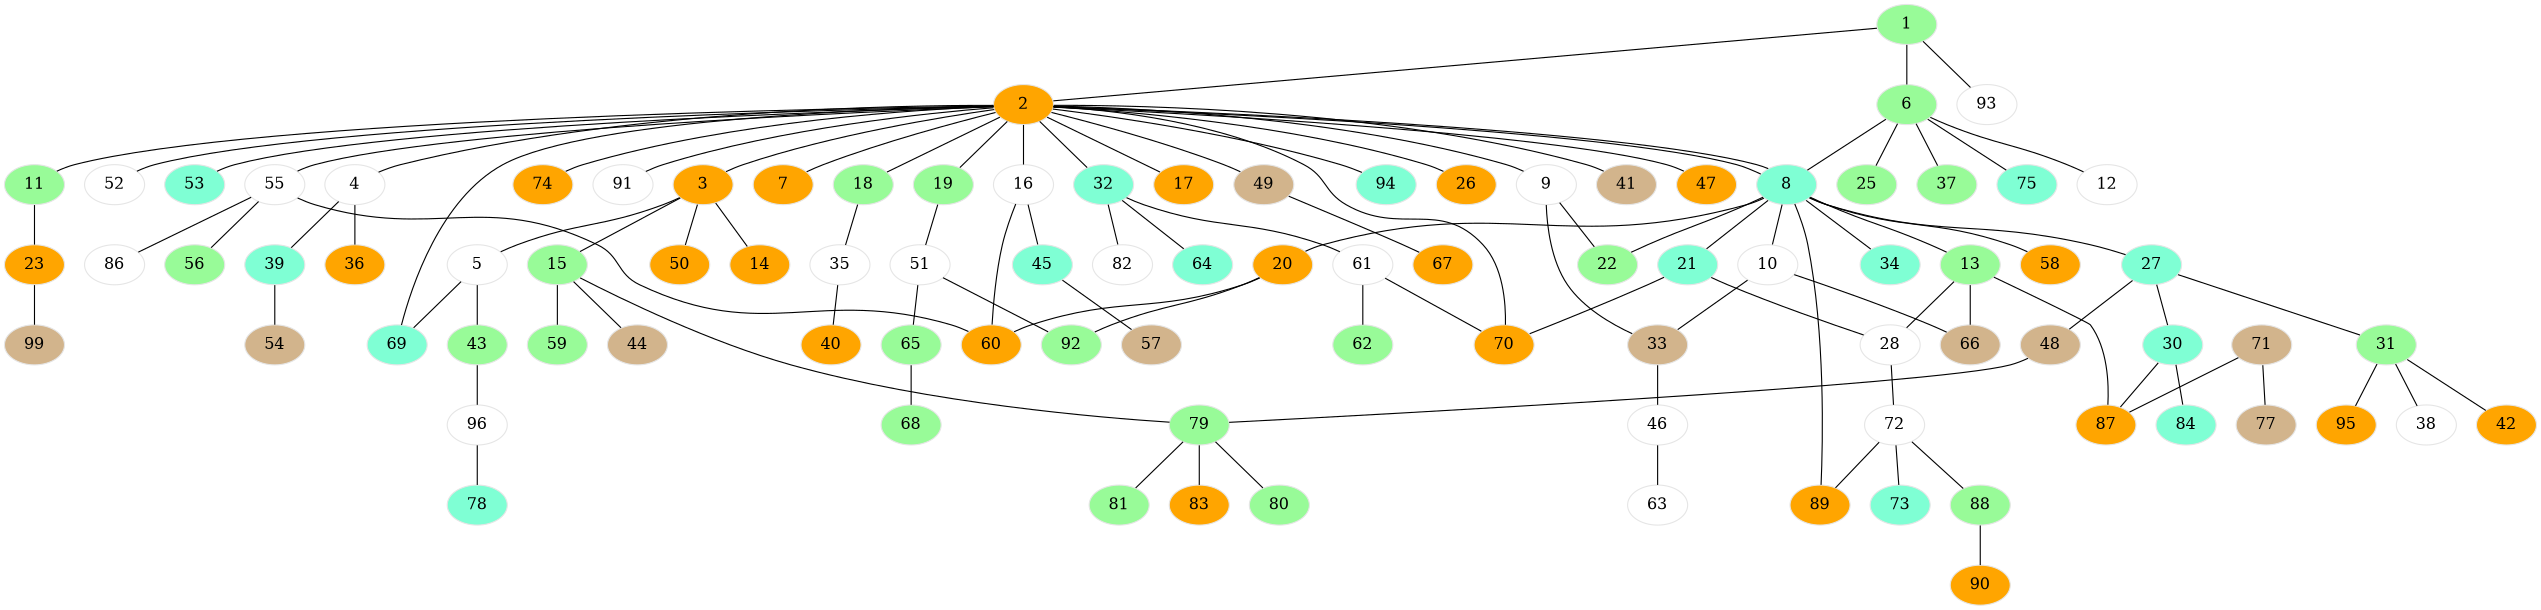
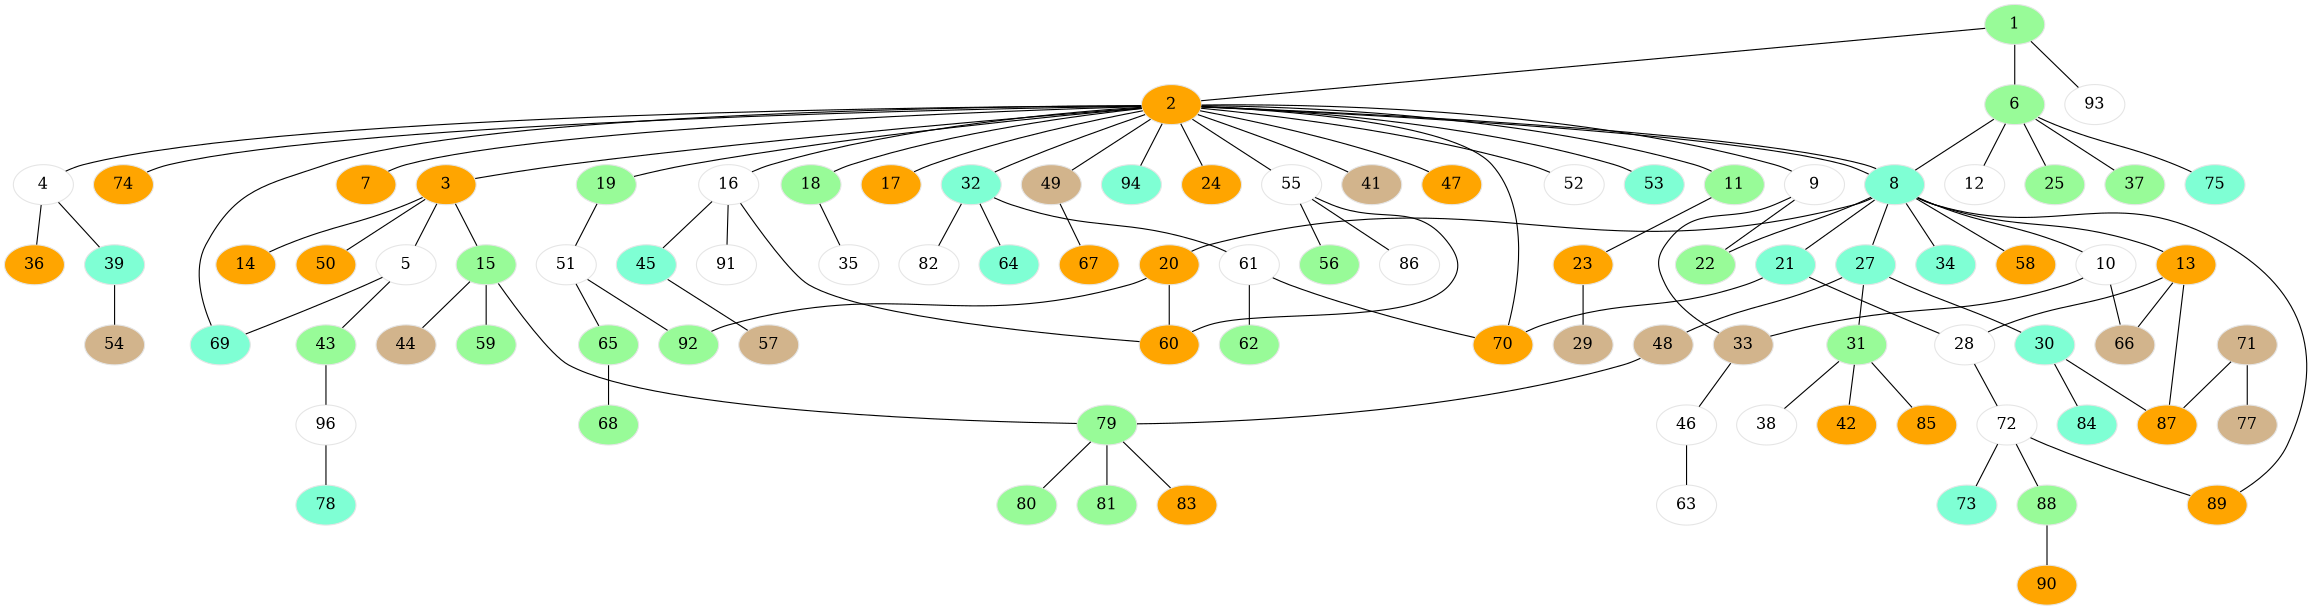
(818, 129) -> (728, 225)
(1466, 185) -> (1212, 185)
(1970, 265) -> (2186, 265)
(34, 345) -> (1583, 345)
(831, 345) -> none
(2346, 425) -> (1927, 425)
